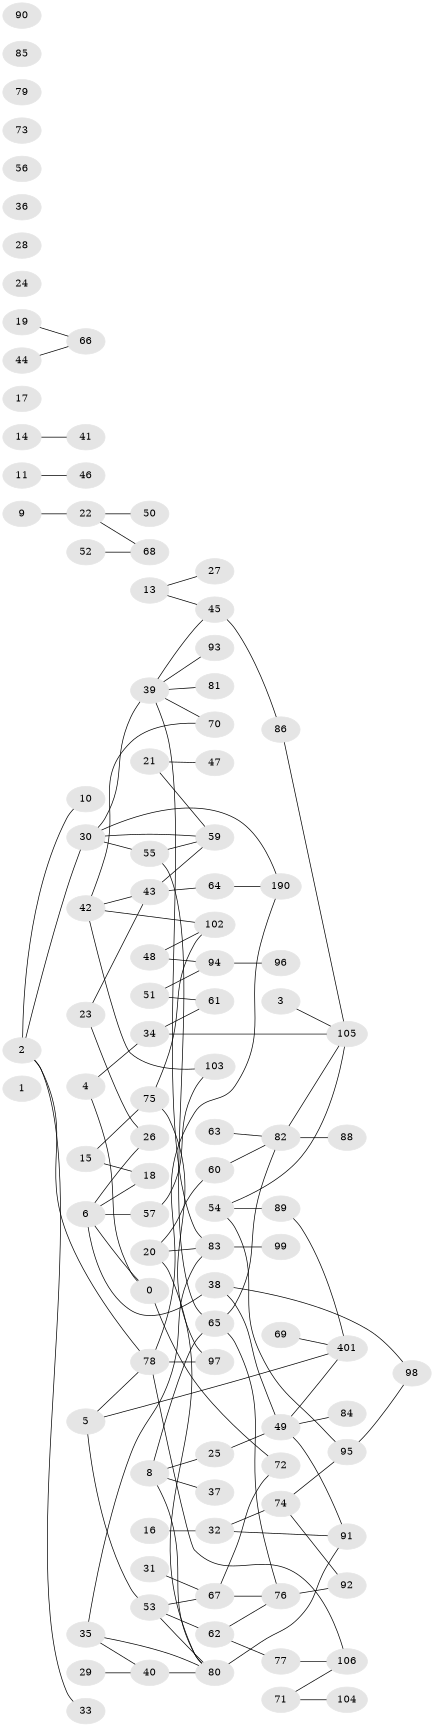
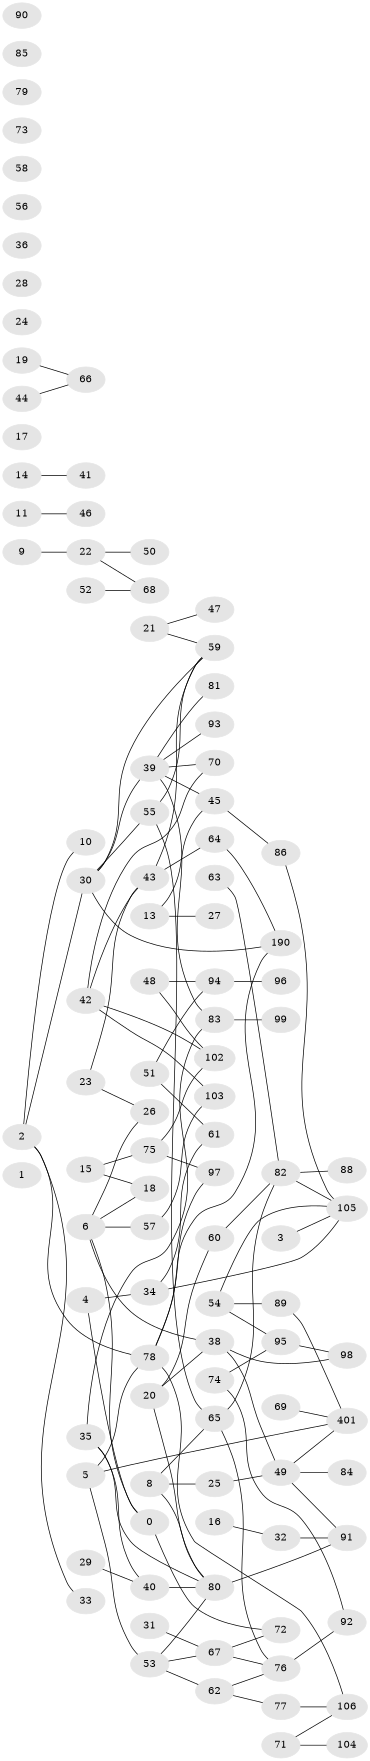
none -> (22, 169)
(187, 1249) -> (181, 1370)
(215, 1493) -> none
(250, 1516) -> none
